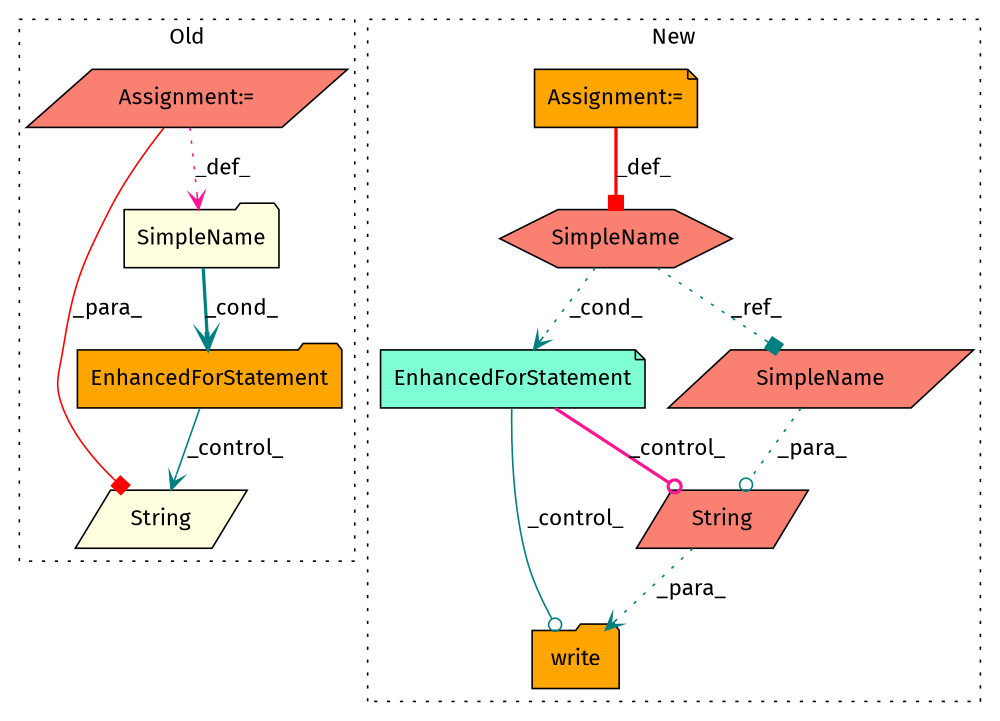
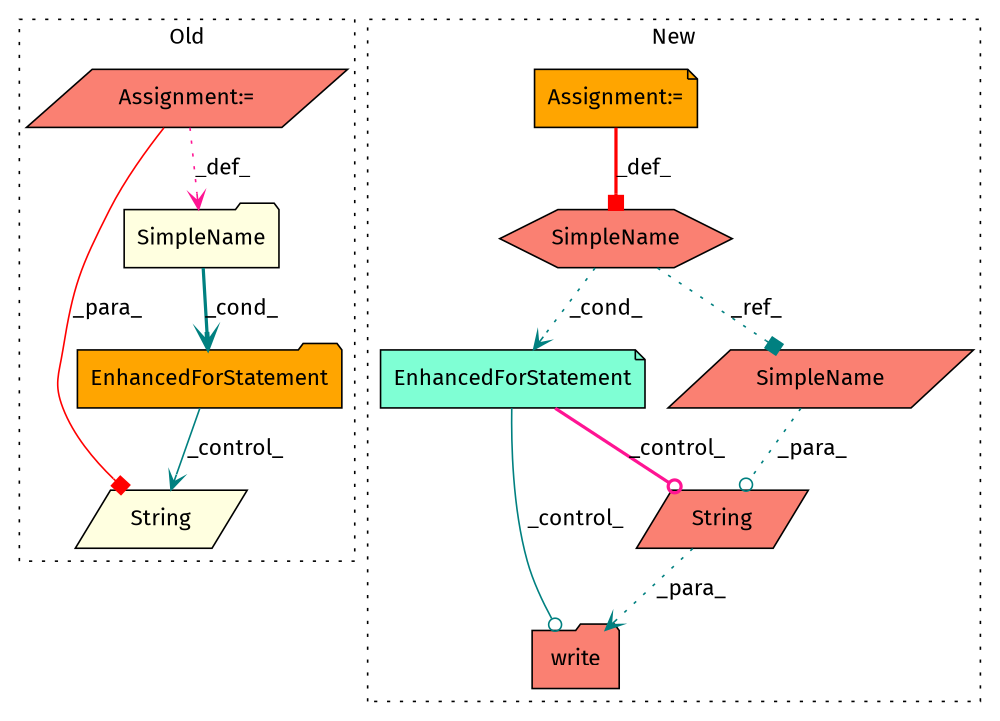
(576, 660) -> (576, 660)
